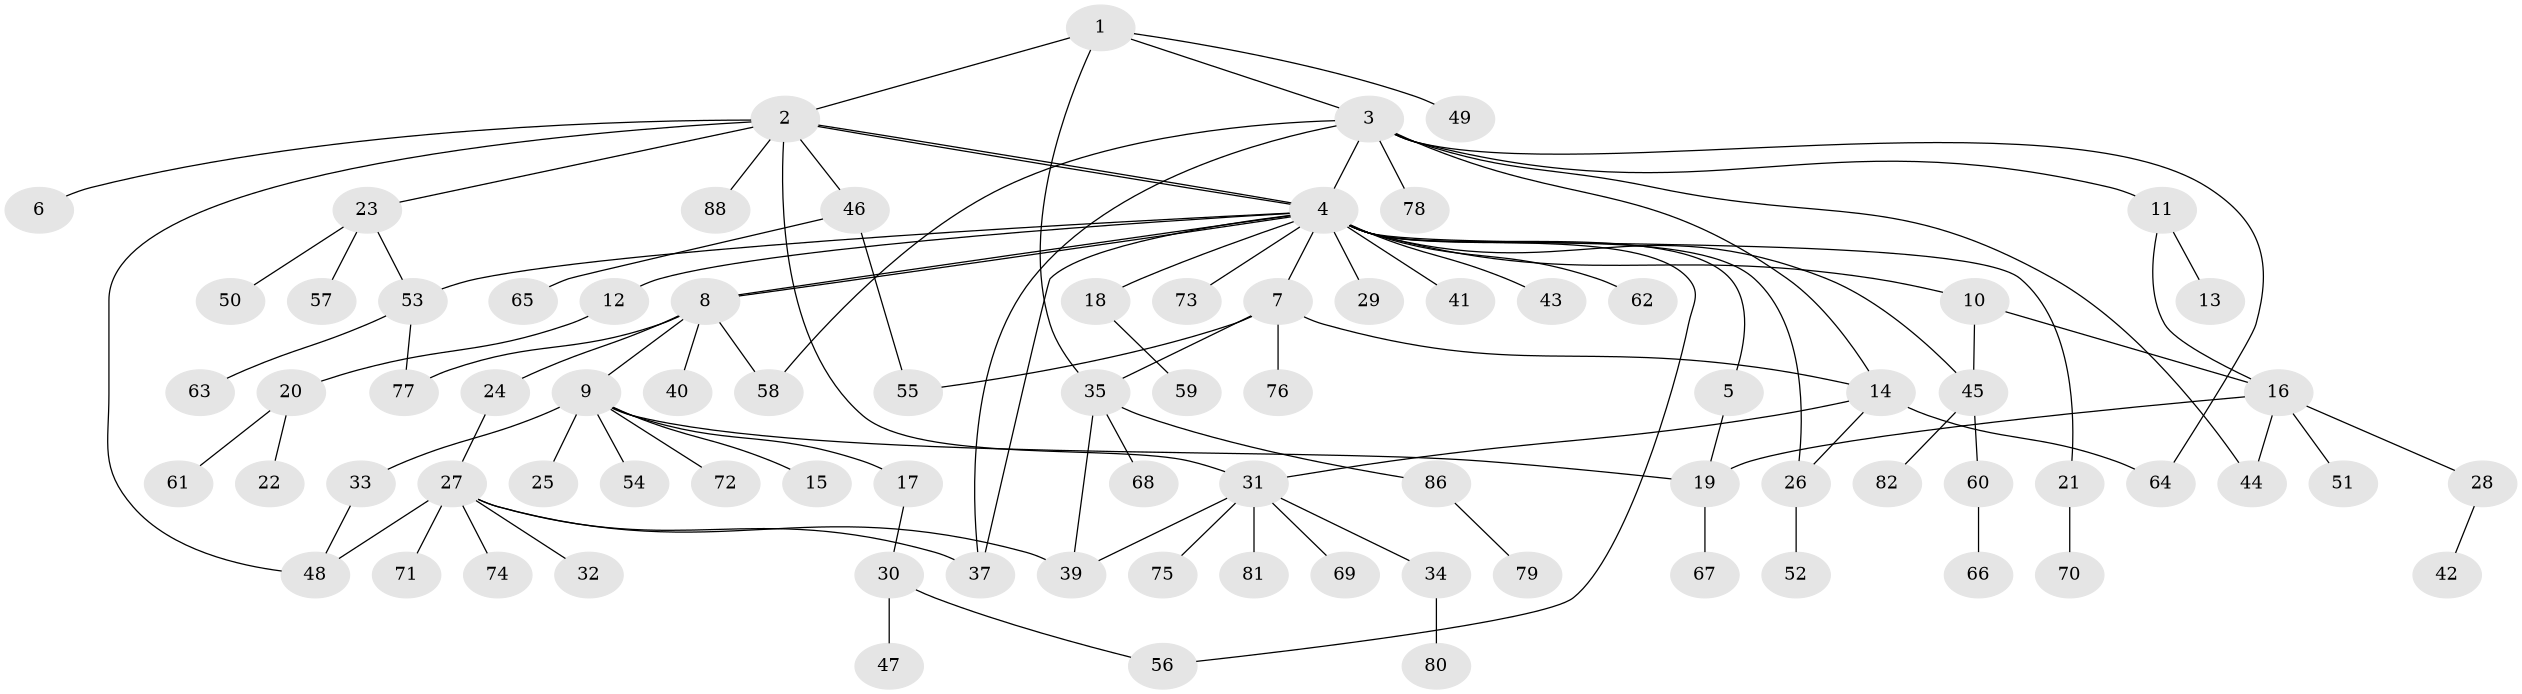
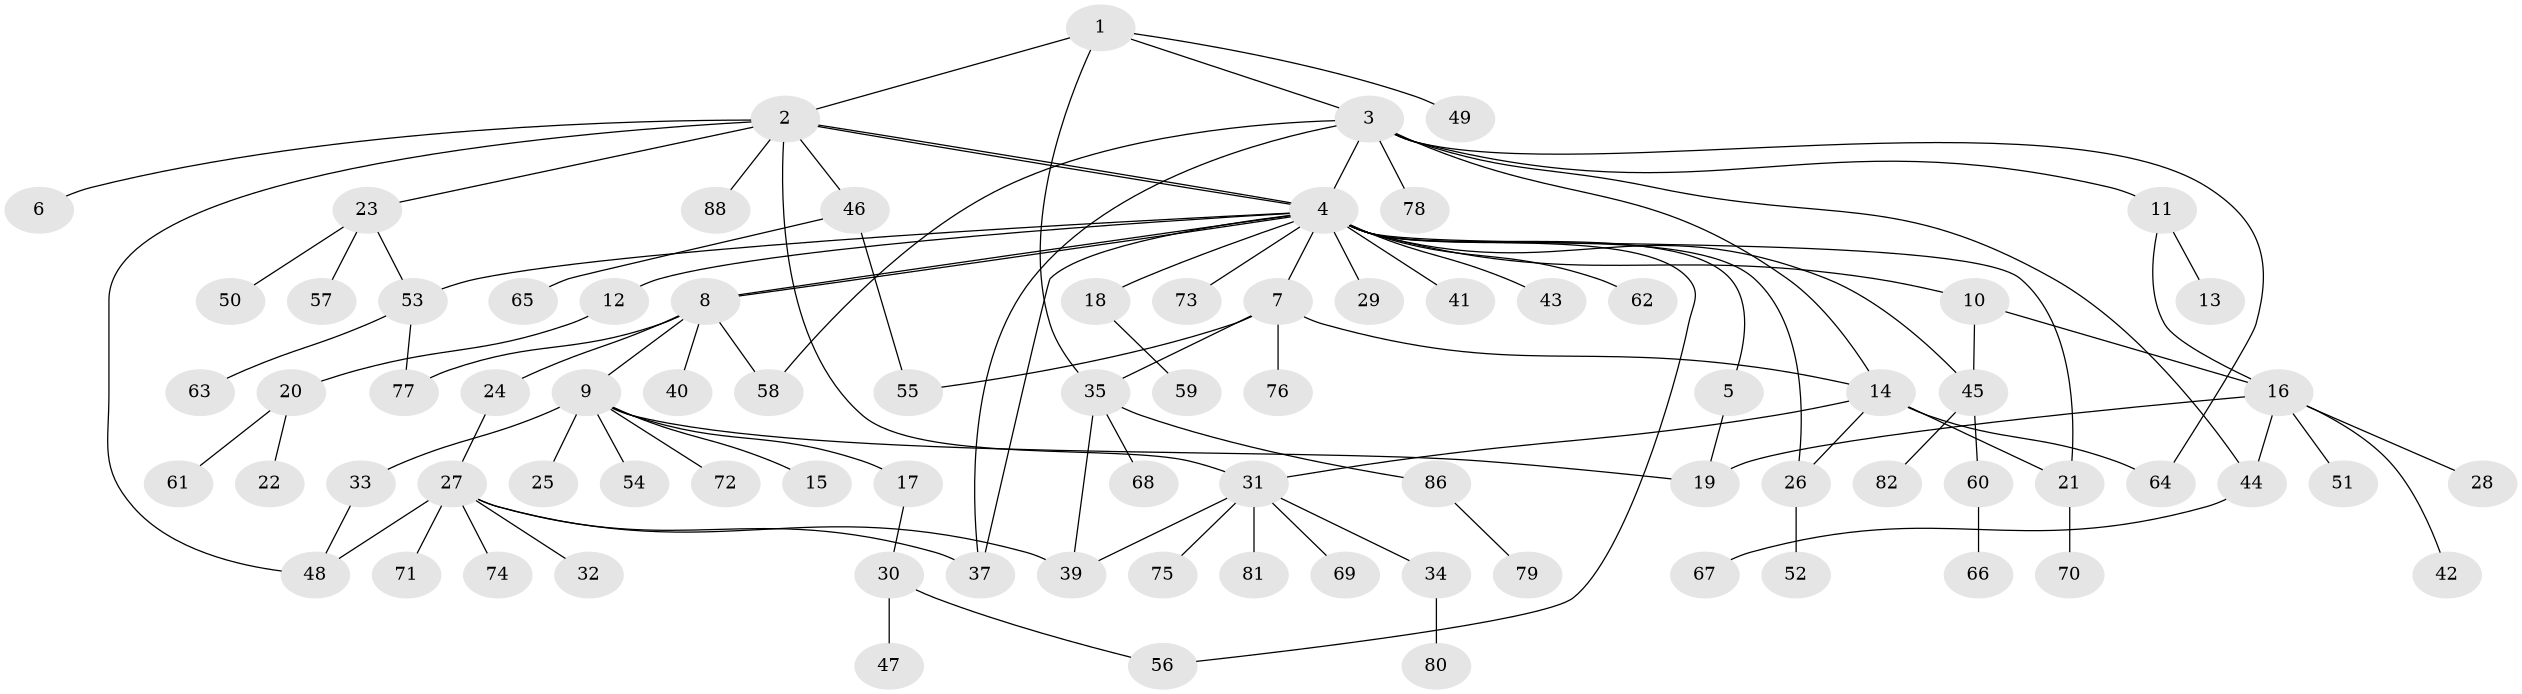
none -> (1986, 443)
(1705, 530) -> (1991, 530)
(2465, 530) -> (2391, 463)
